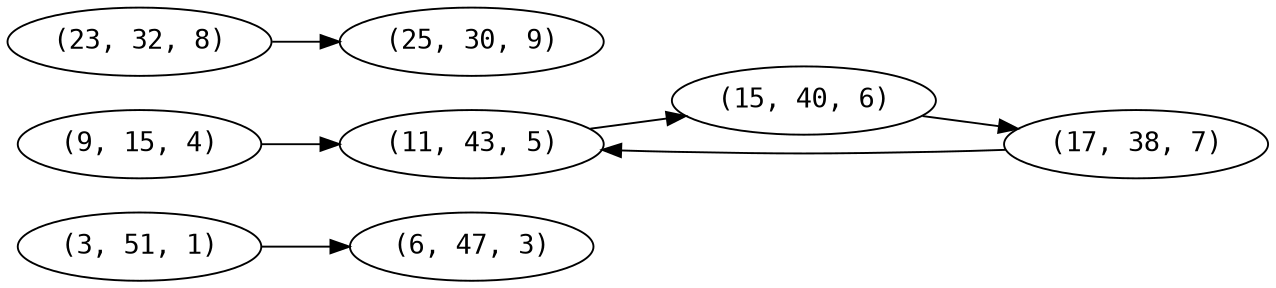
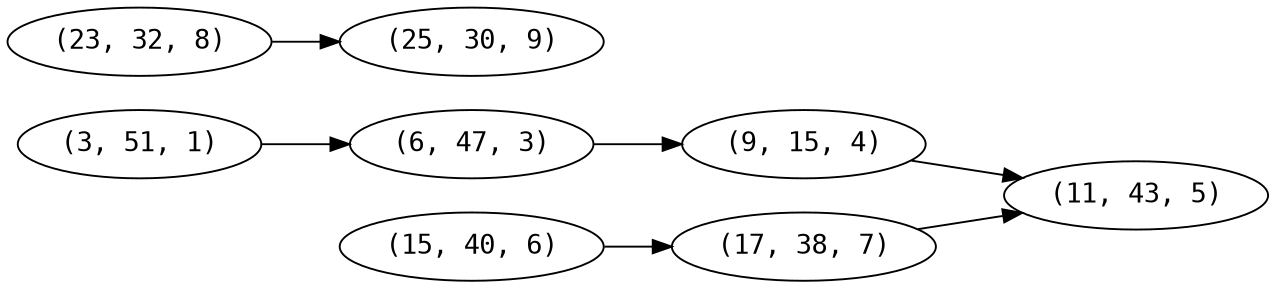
(628, 124) -> none
none -> (628, 144)
